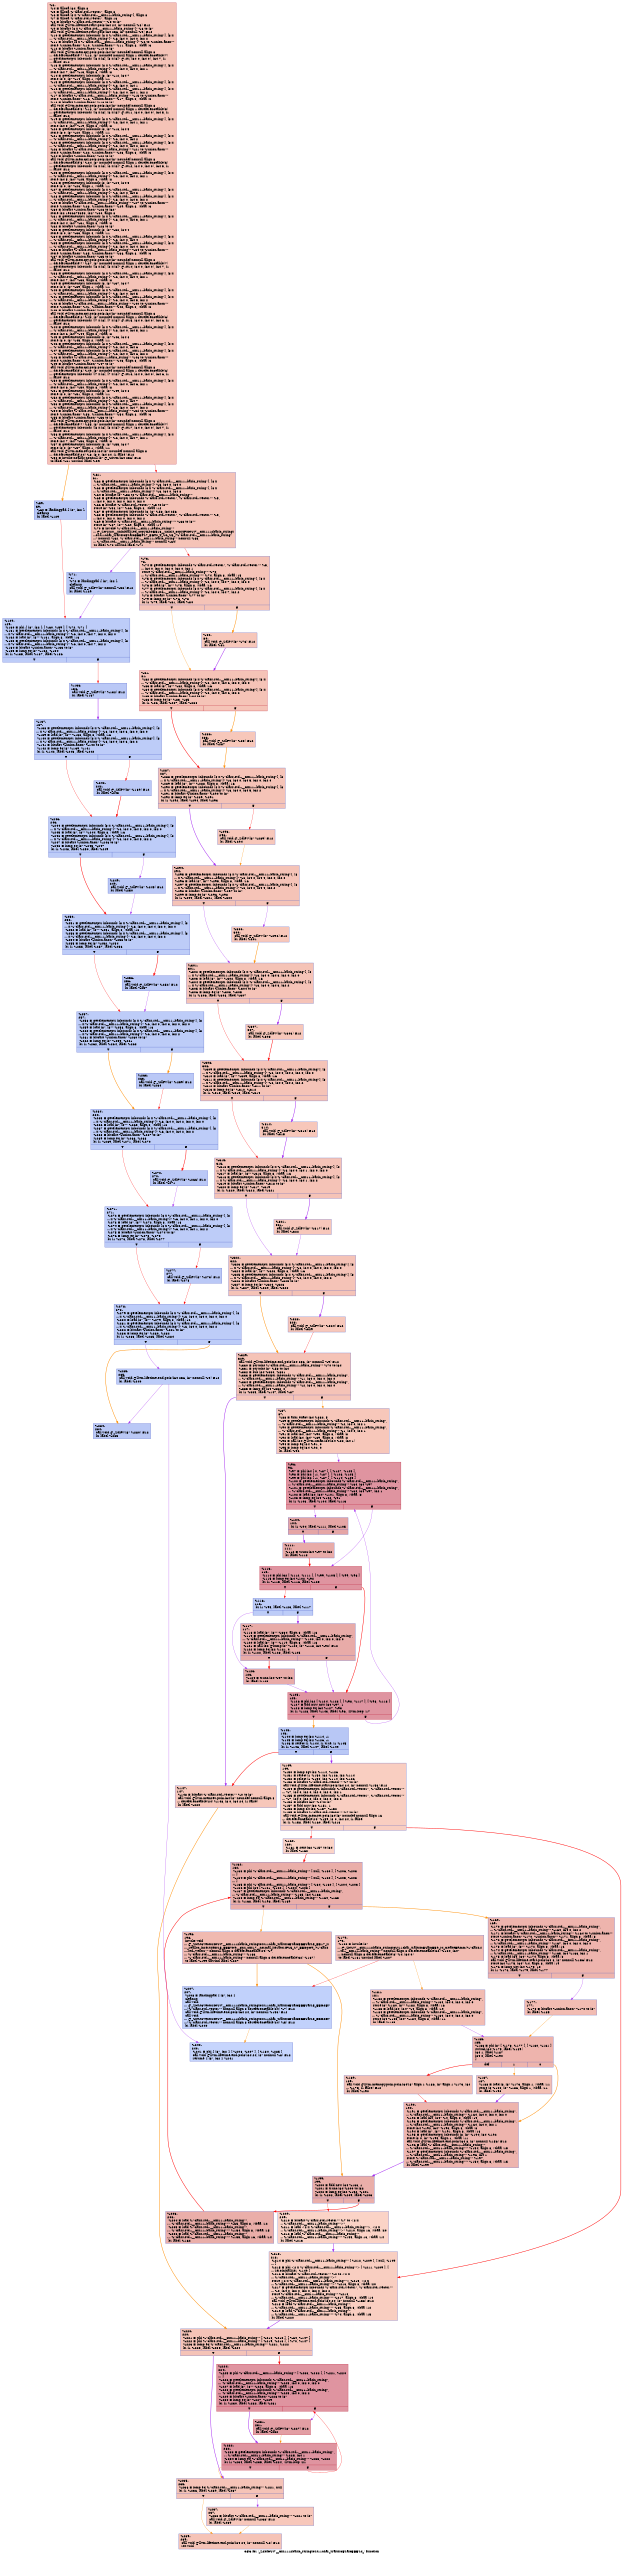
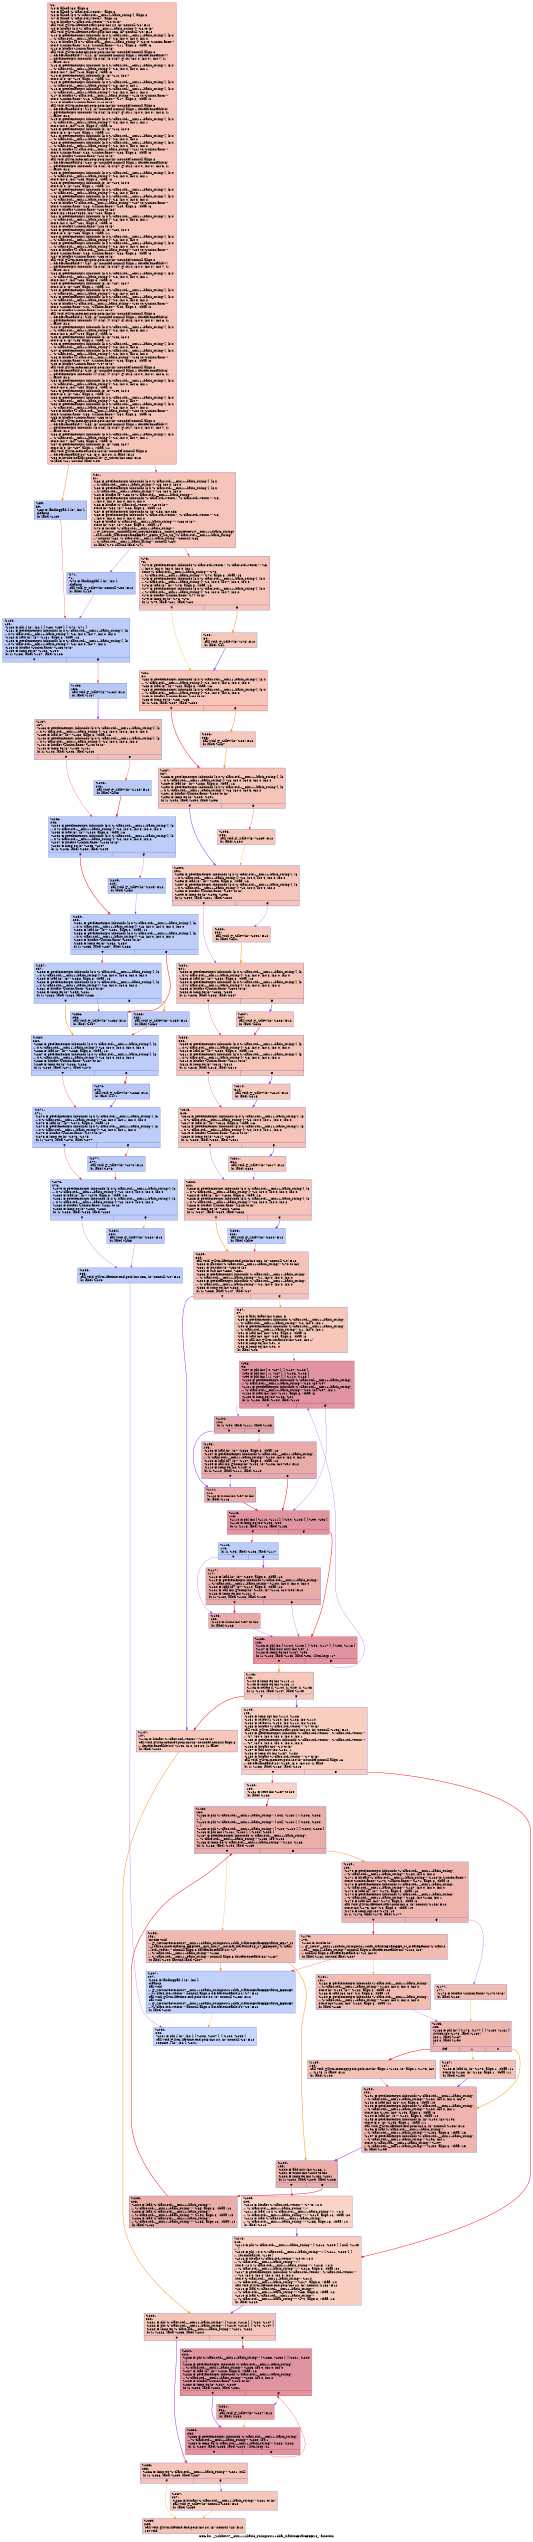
(98, 739) -> (98, 739)
(147, 1000) -> (99, 1006)
(175, 1195) -> (114, 1102)
(317, 1324) -> (257, 1236)
(126, 1350) -> (145, 1223)
(146, 1403) -> (133, 1255)
none -> (259, 1460)
(314, 1741) -> (279, 1686)
none -> (373, 1927)
